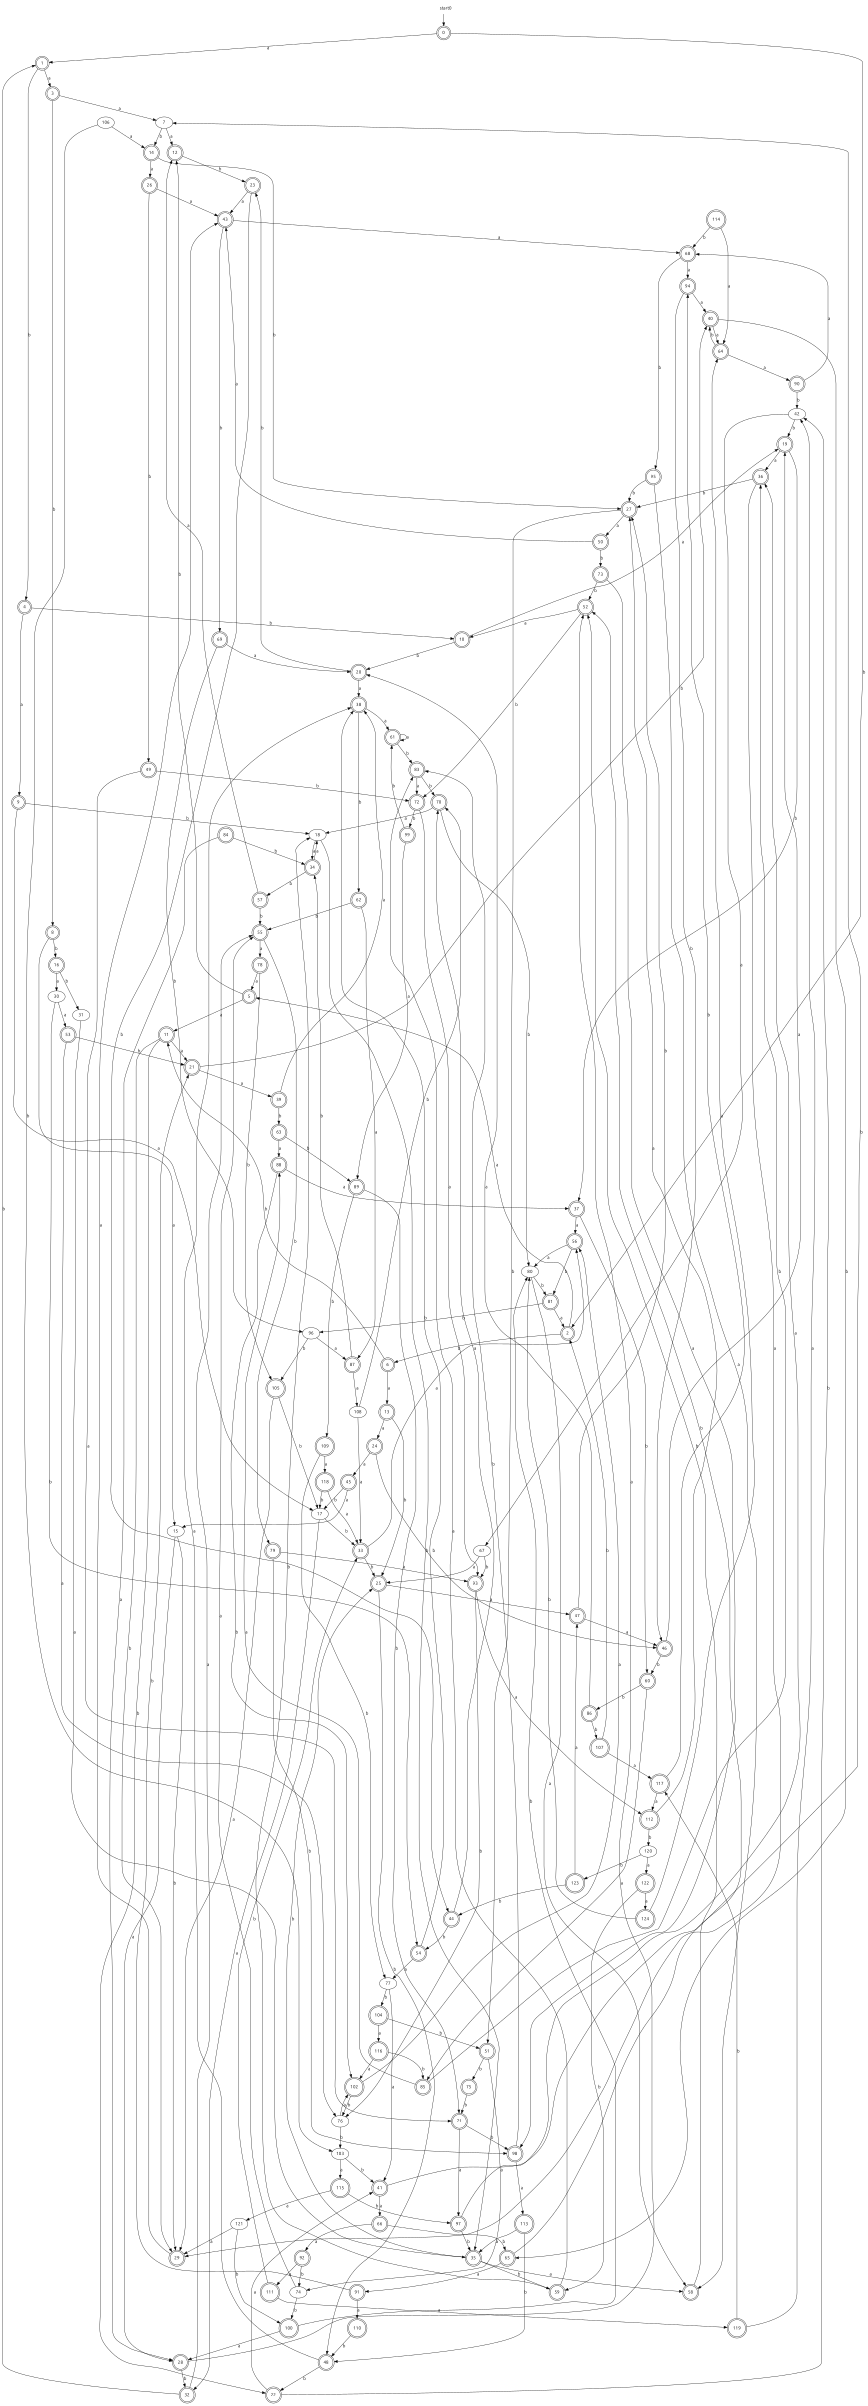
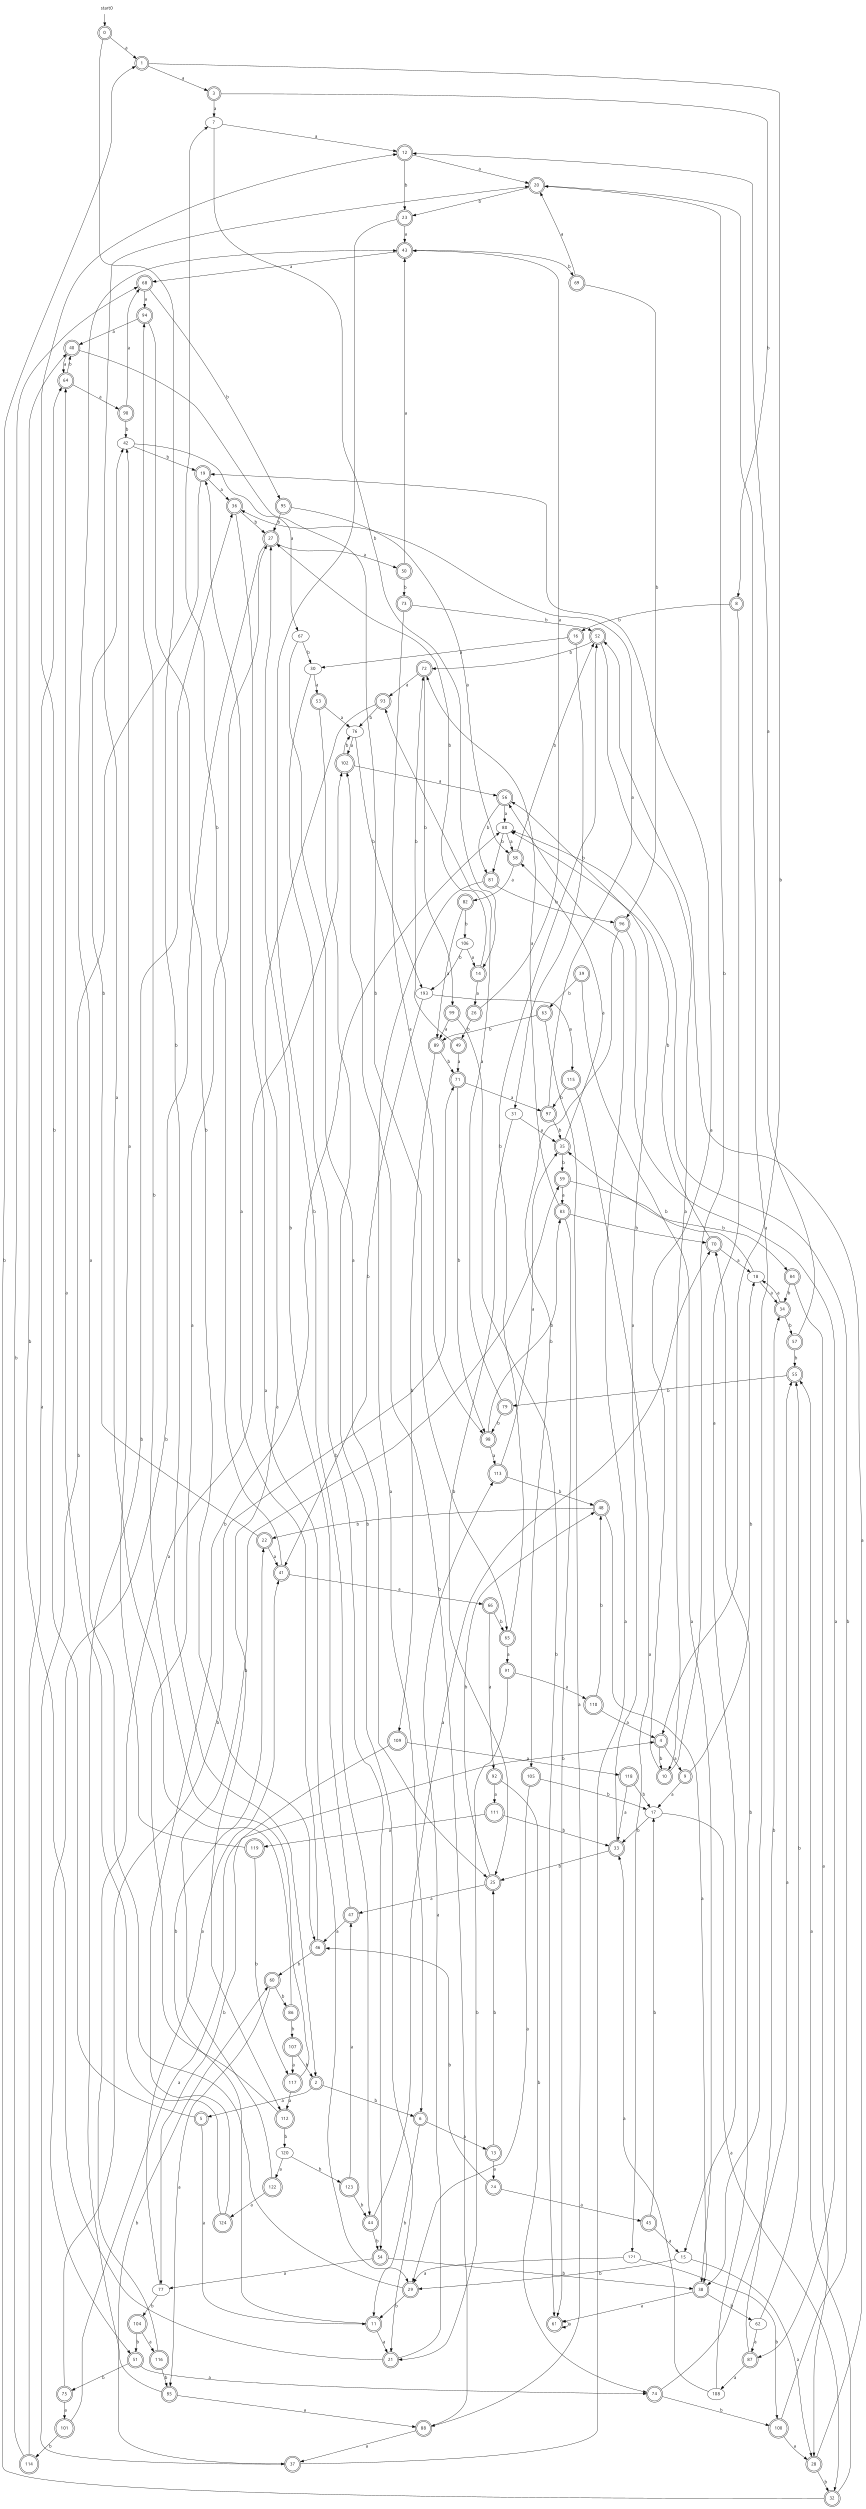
none -> (469, 169)
(404, 752) -> (562, 1739)
(359, 900) -> (758, 2324)
none -> (465, 902)
(260, 965) -> none
(236, 1084) -> (437, 1927)
(558, 1317) -> (388, 1479)
(311, 1333) -> (622, 924)
(486, 1566) -> (306, 651)
(128, 1646) -> (393, 2306)
(283, 1669) -> (680, 1223)
none -> (626, 1724)
(287, 1968) -> (455, 1480)
(340, 2154) -> (424, 993)
(298, 2292) -> (655, 2394)
none -> (65, 2428)
